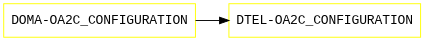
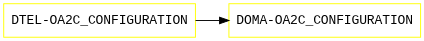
(208, 20) -> (208, 20)
